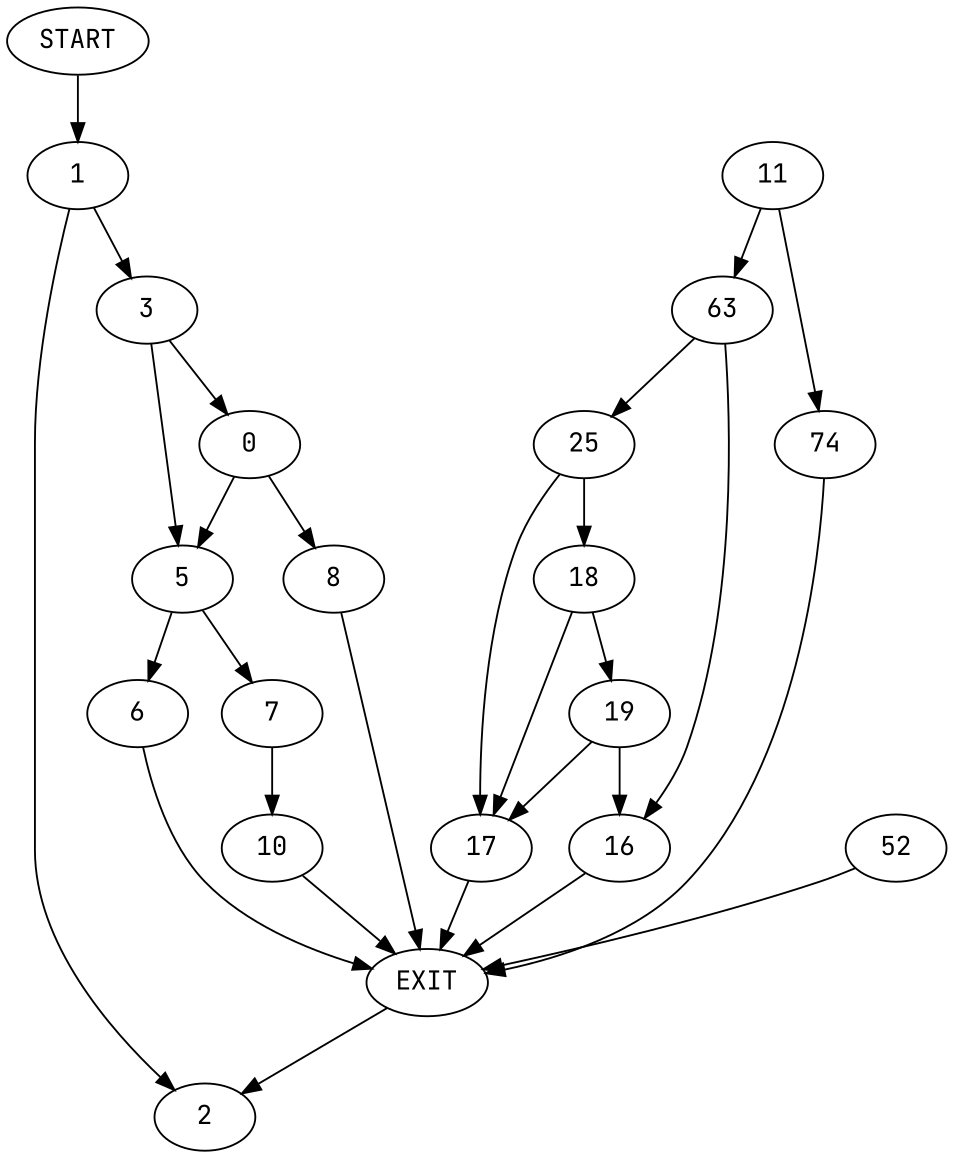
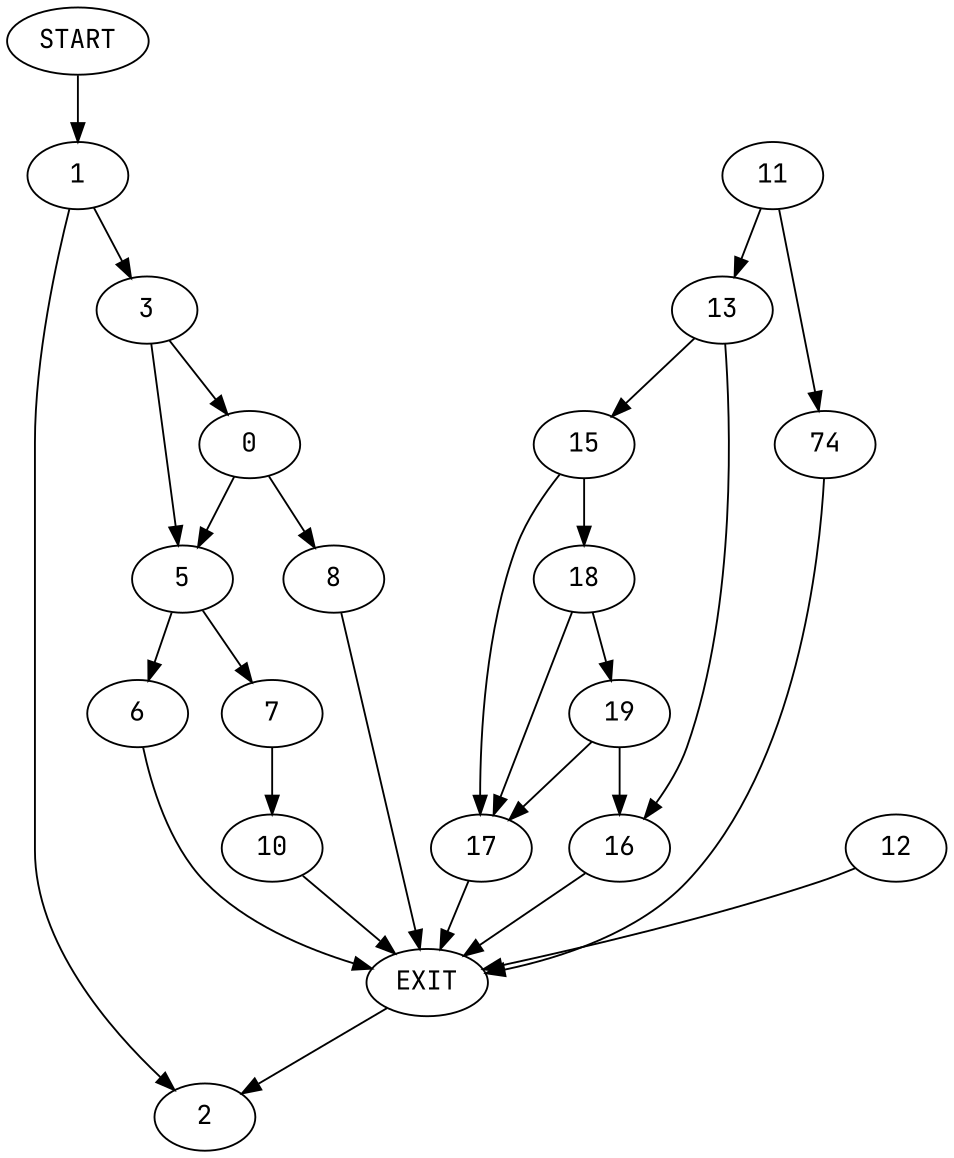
(722, 310) -> (722, 310)
(584, 445) -> (584, 445)
(896, 848) -> (896, 848)
